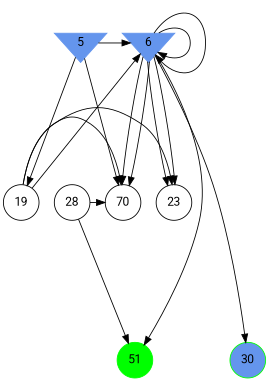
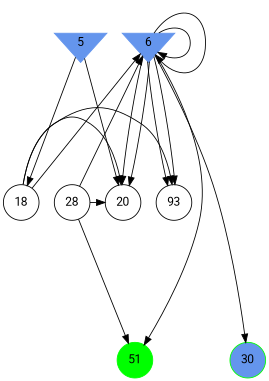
(110, 43) -> (109, 125)
(21, 202) -> (21, 202)
(123, 202) -> (123, 202)
(174, 202) -> (174, 202)
